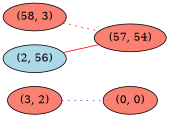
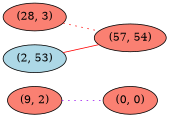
(35, 17) -> (35, 17)
(35, 59) -> (35, 59)
(35, 100) -> (35, 100)
